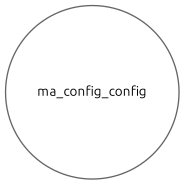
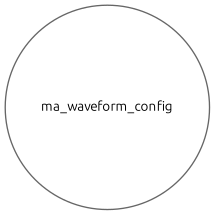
(92, 92) -> (107, 107)
